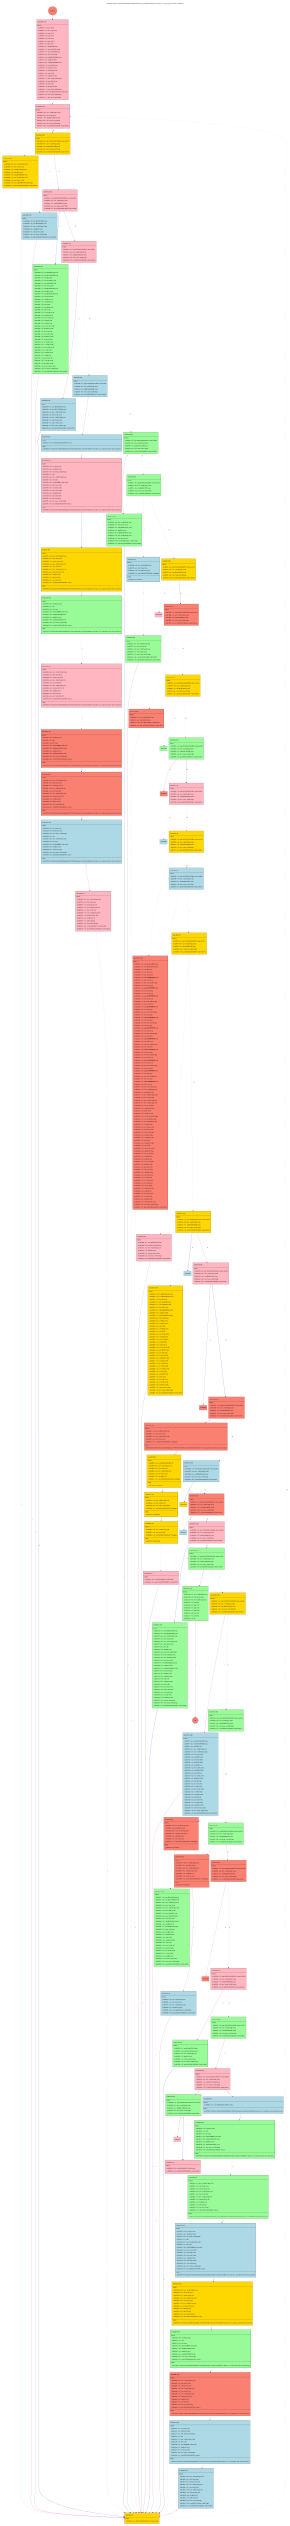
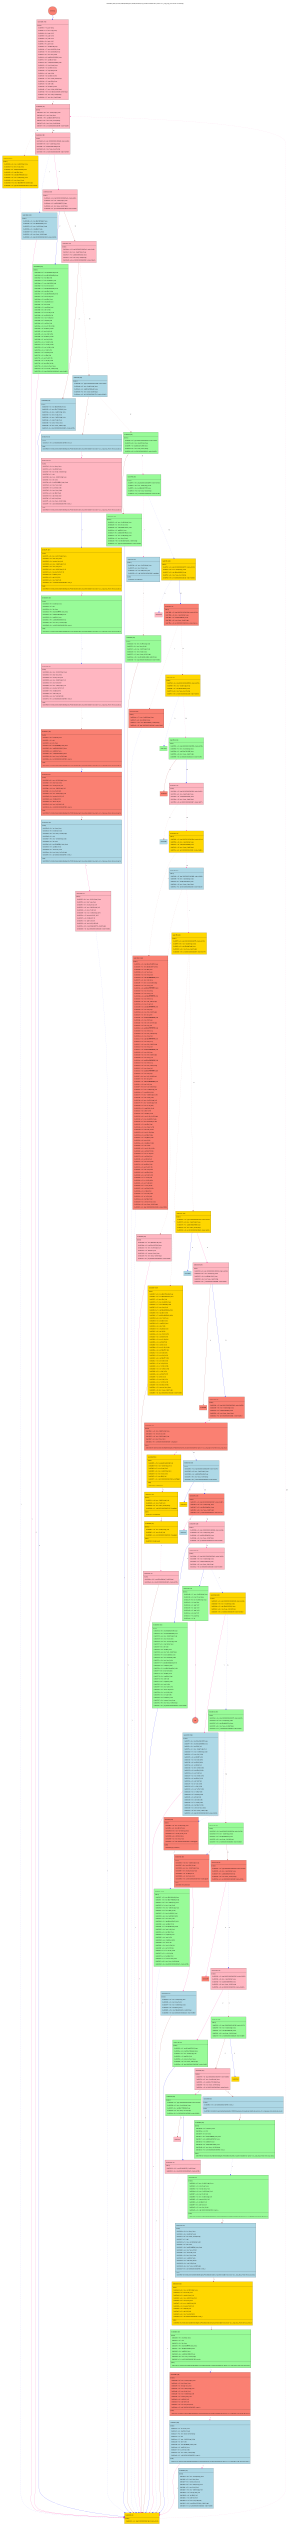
(53, 144) -> (53, 144)
(231, 1441) -> (194, 1455)
(207, 1559) -> (207, 1559)
none -> (235, 2079)
(170, 2514) -> (174, 2492)
